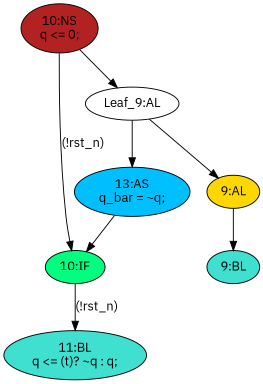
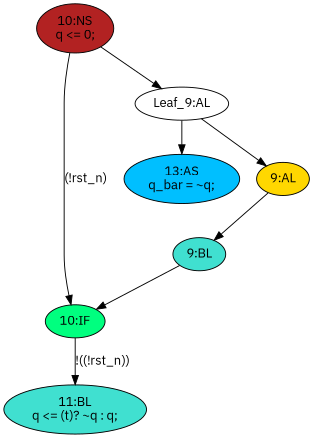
(103, 230) -> (142, 285)
(97, 307) -> (103, 361)
